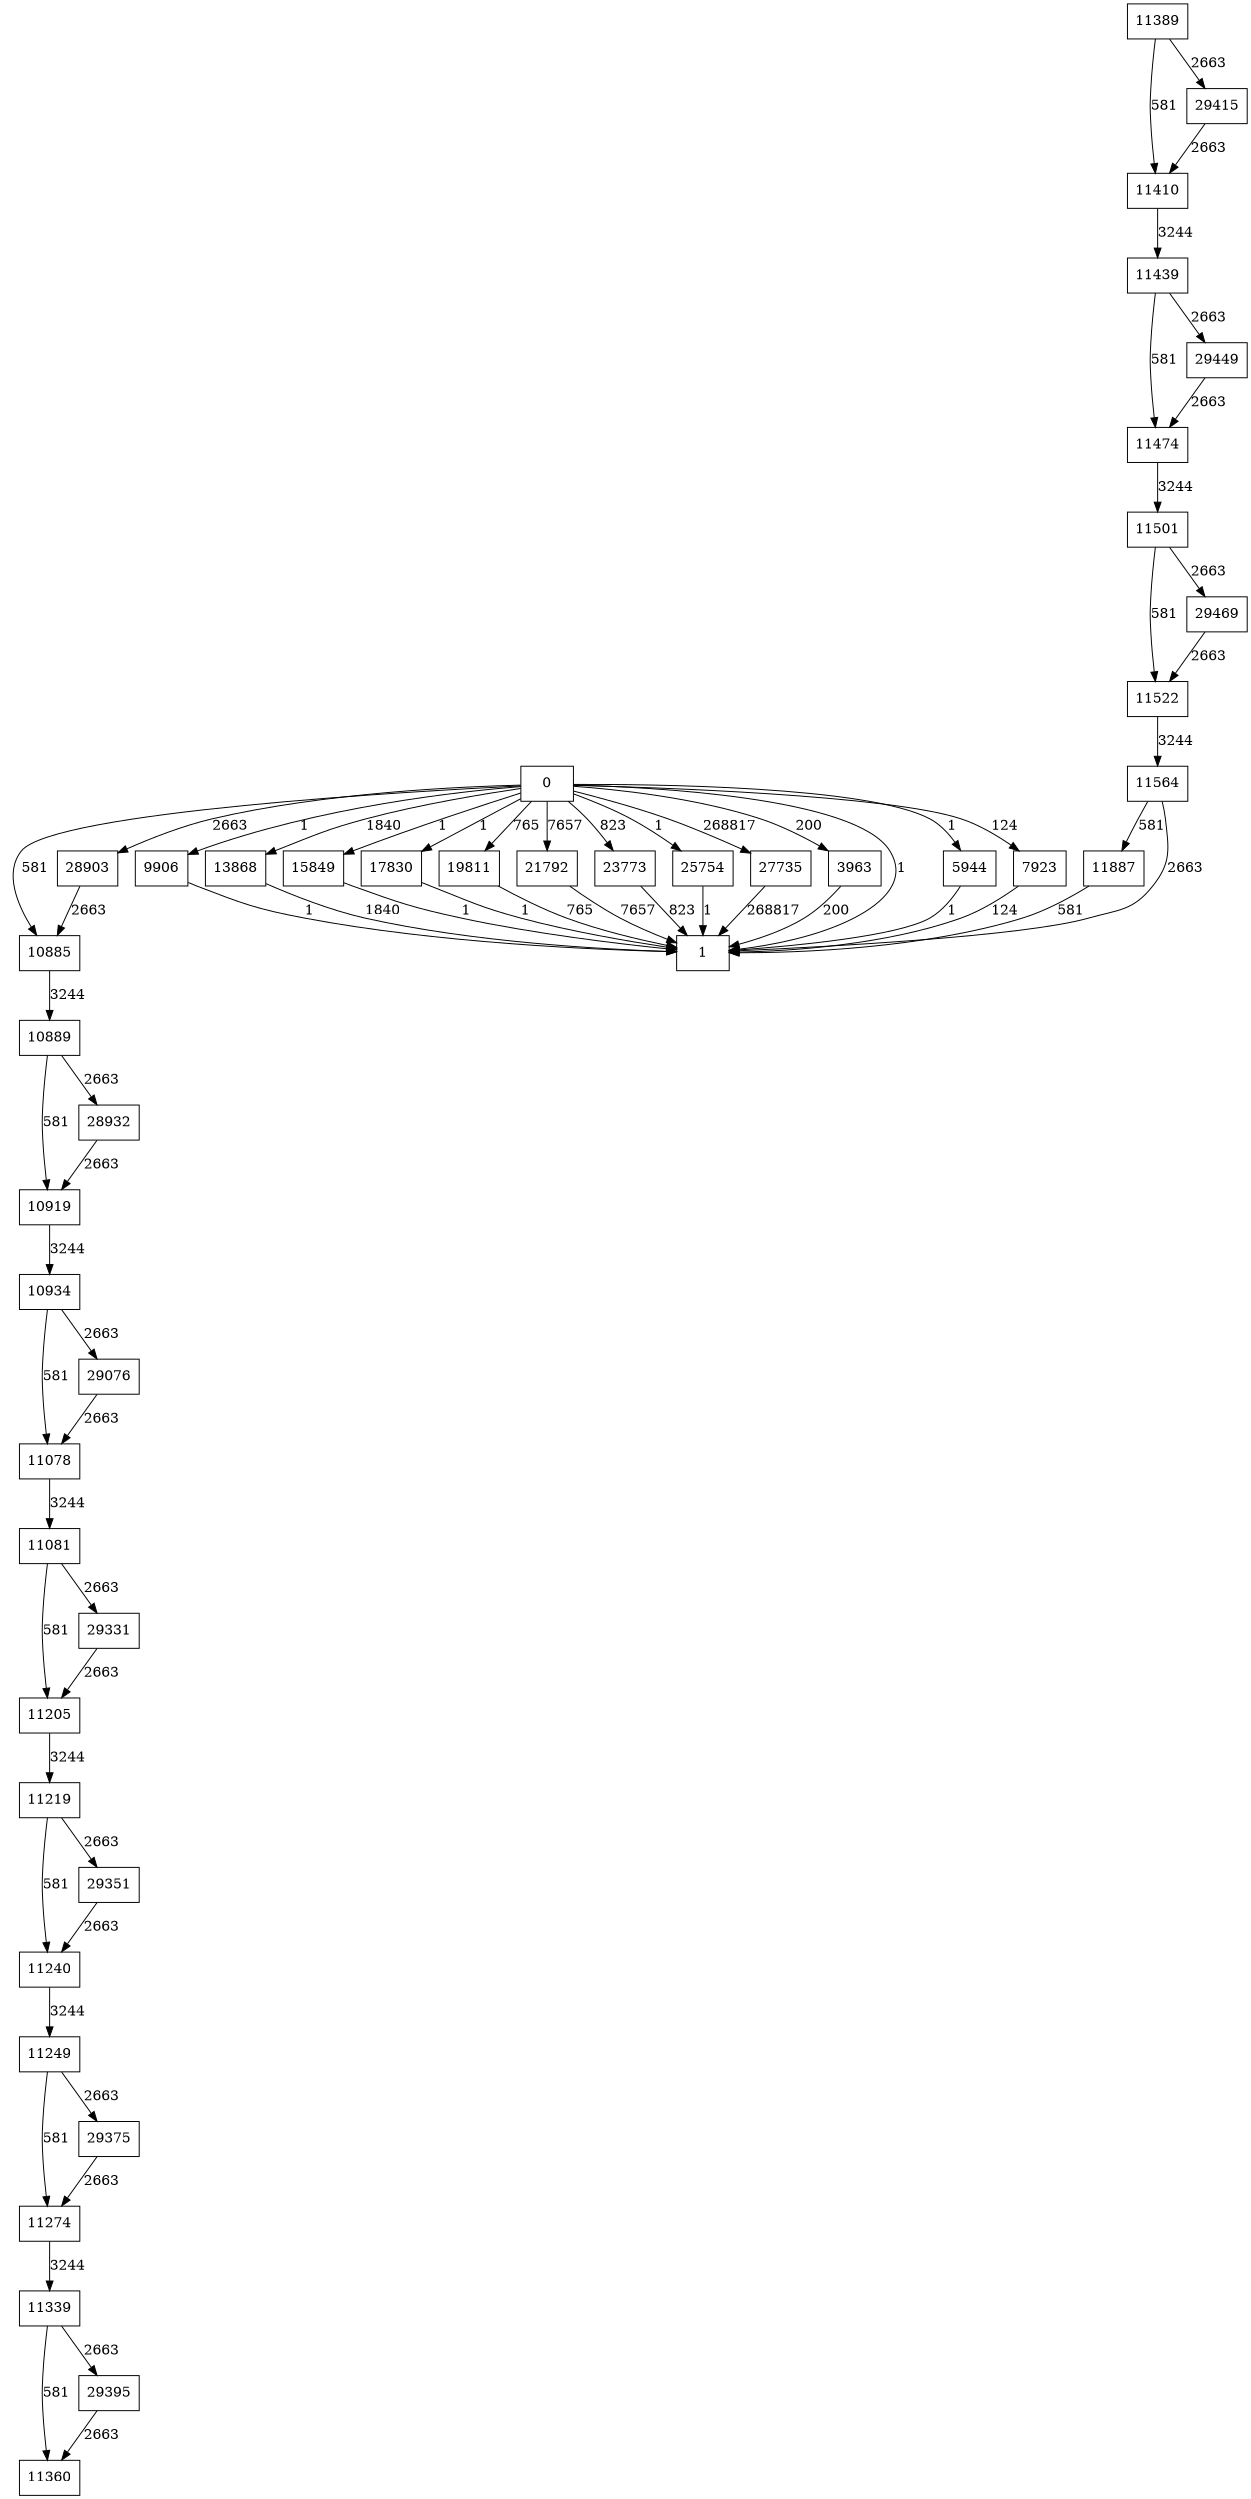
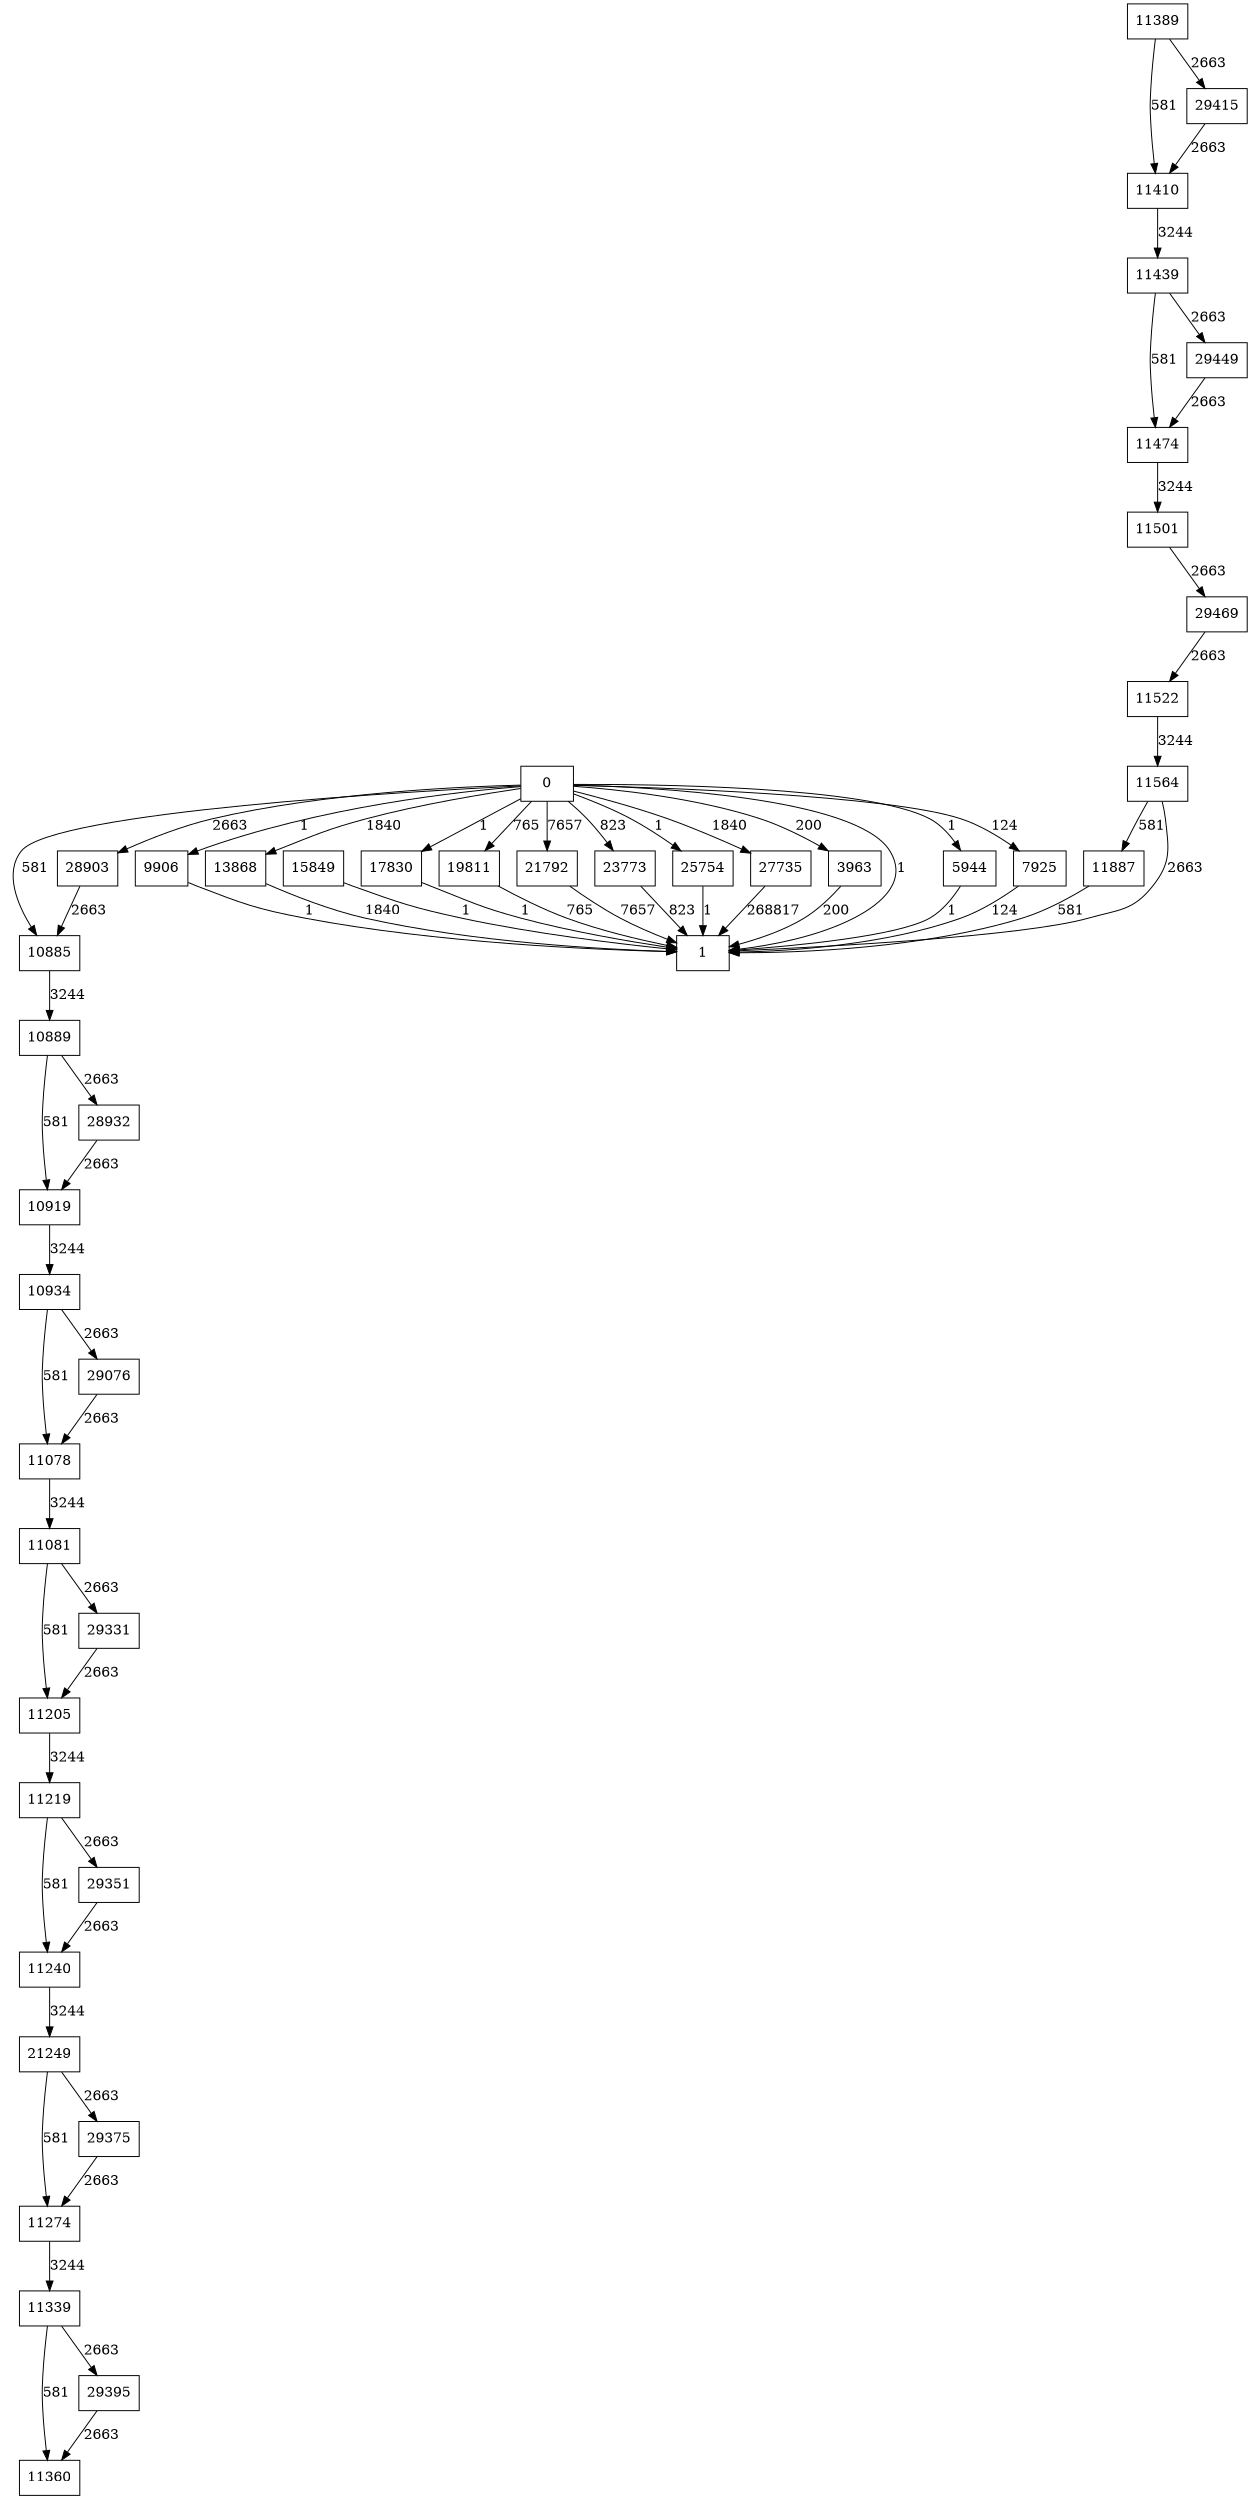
(1150, 609) -> none
(437, 821) -> none
(730, 826) -> (730, 826)
(1040, 868) -> (1040, 868)
(50, 2054) -> (50, 2054)
